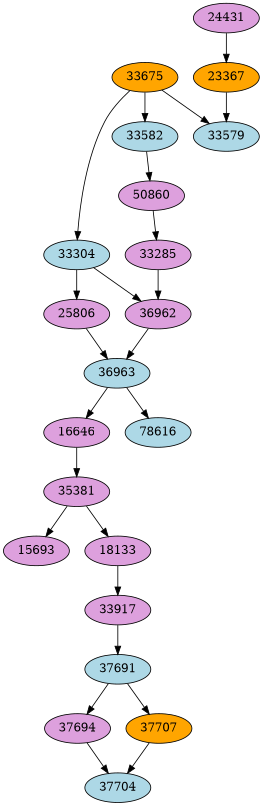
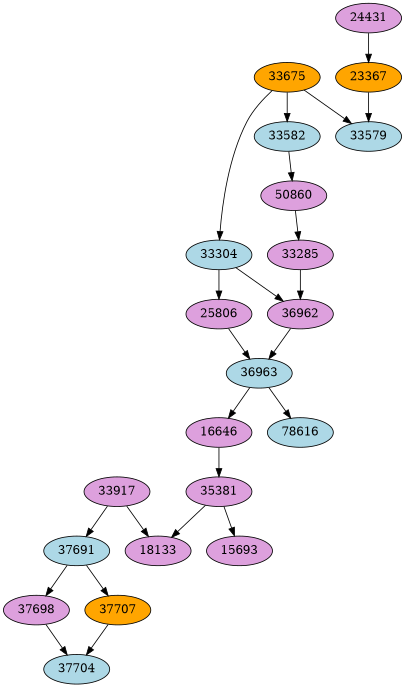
(118, 576) -> (135, 518)
(78, 728) -> (36, 610)
